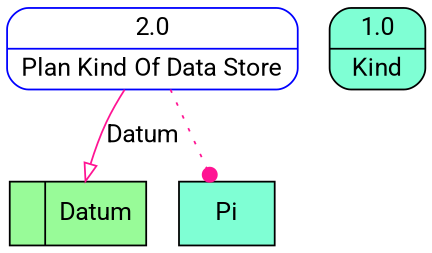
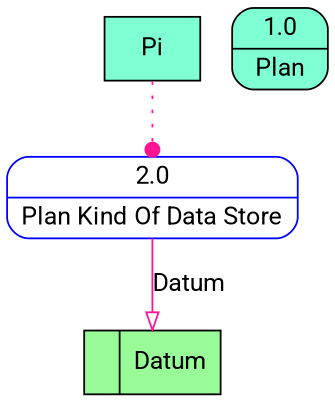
(377, 68) -> (280, 68)
(189, 129) -> (152, 112)
